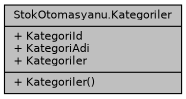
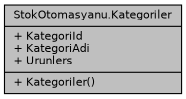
(50, 61) -> (43, 61)
